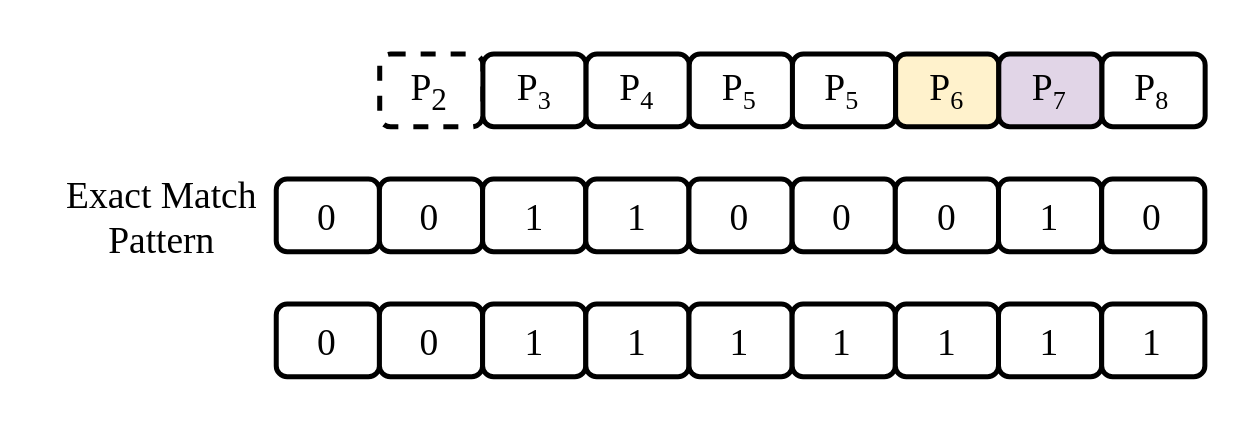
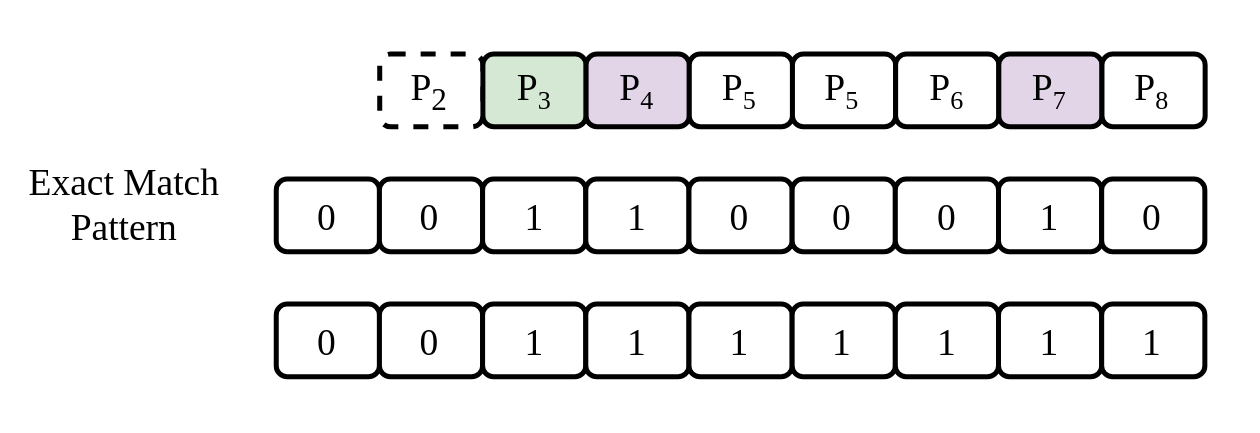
(535, 90) -> (535, 90)
(638, 90) -> (638, 90)
(947, 90) -> (947, 90)
(162, 215) -> (124, 203)
